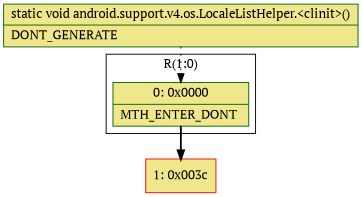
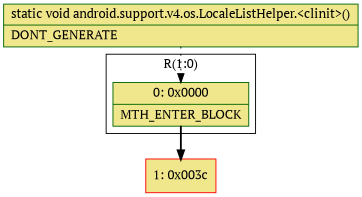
(179, 115) -> (181, 115)
